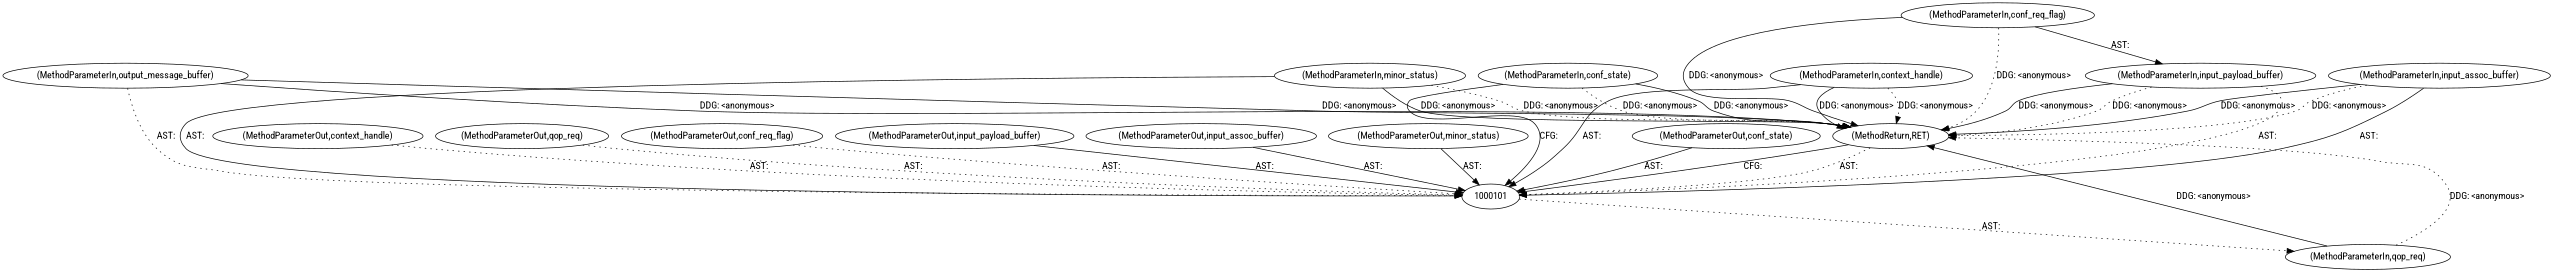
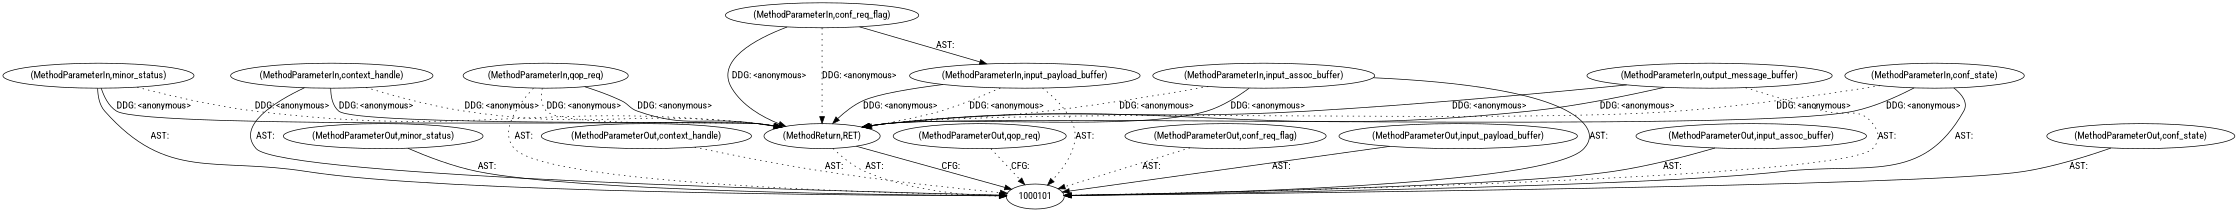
(1550, 136) -> (1965, 136)
(914, 166) -> (1021, 166)
(1903, 225) -> (678, 181)
